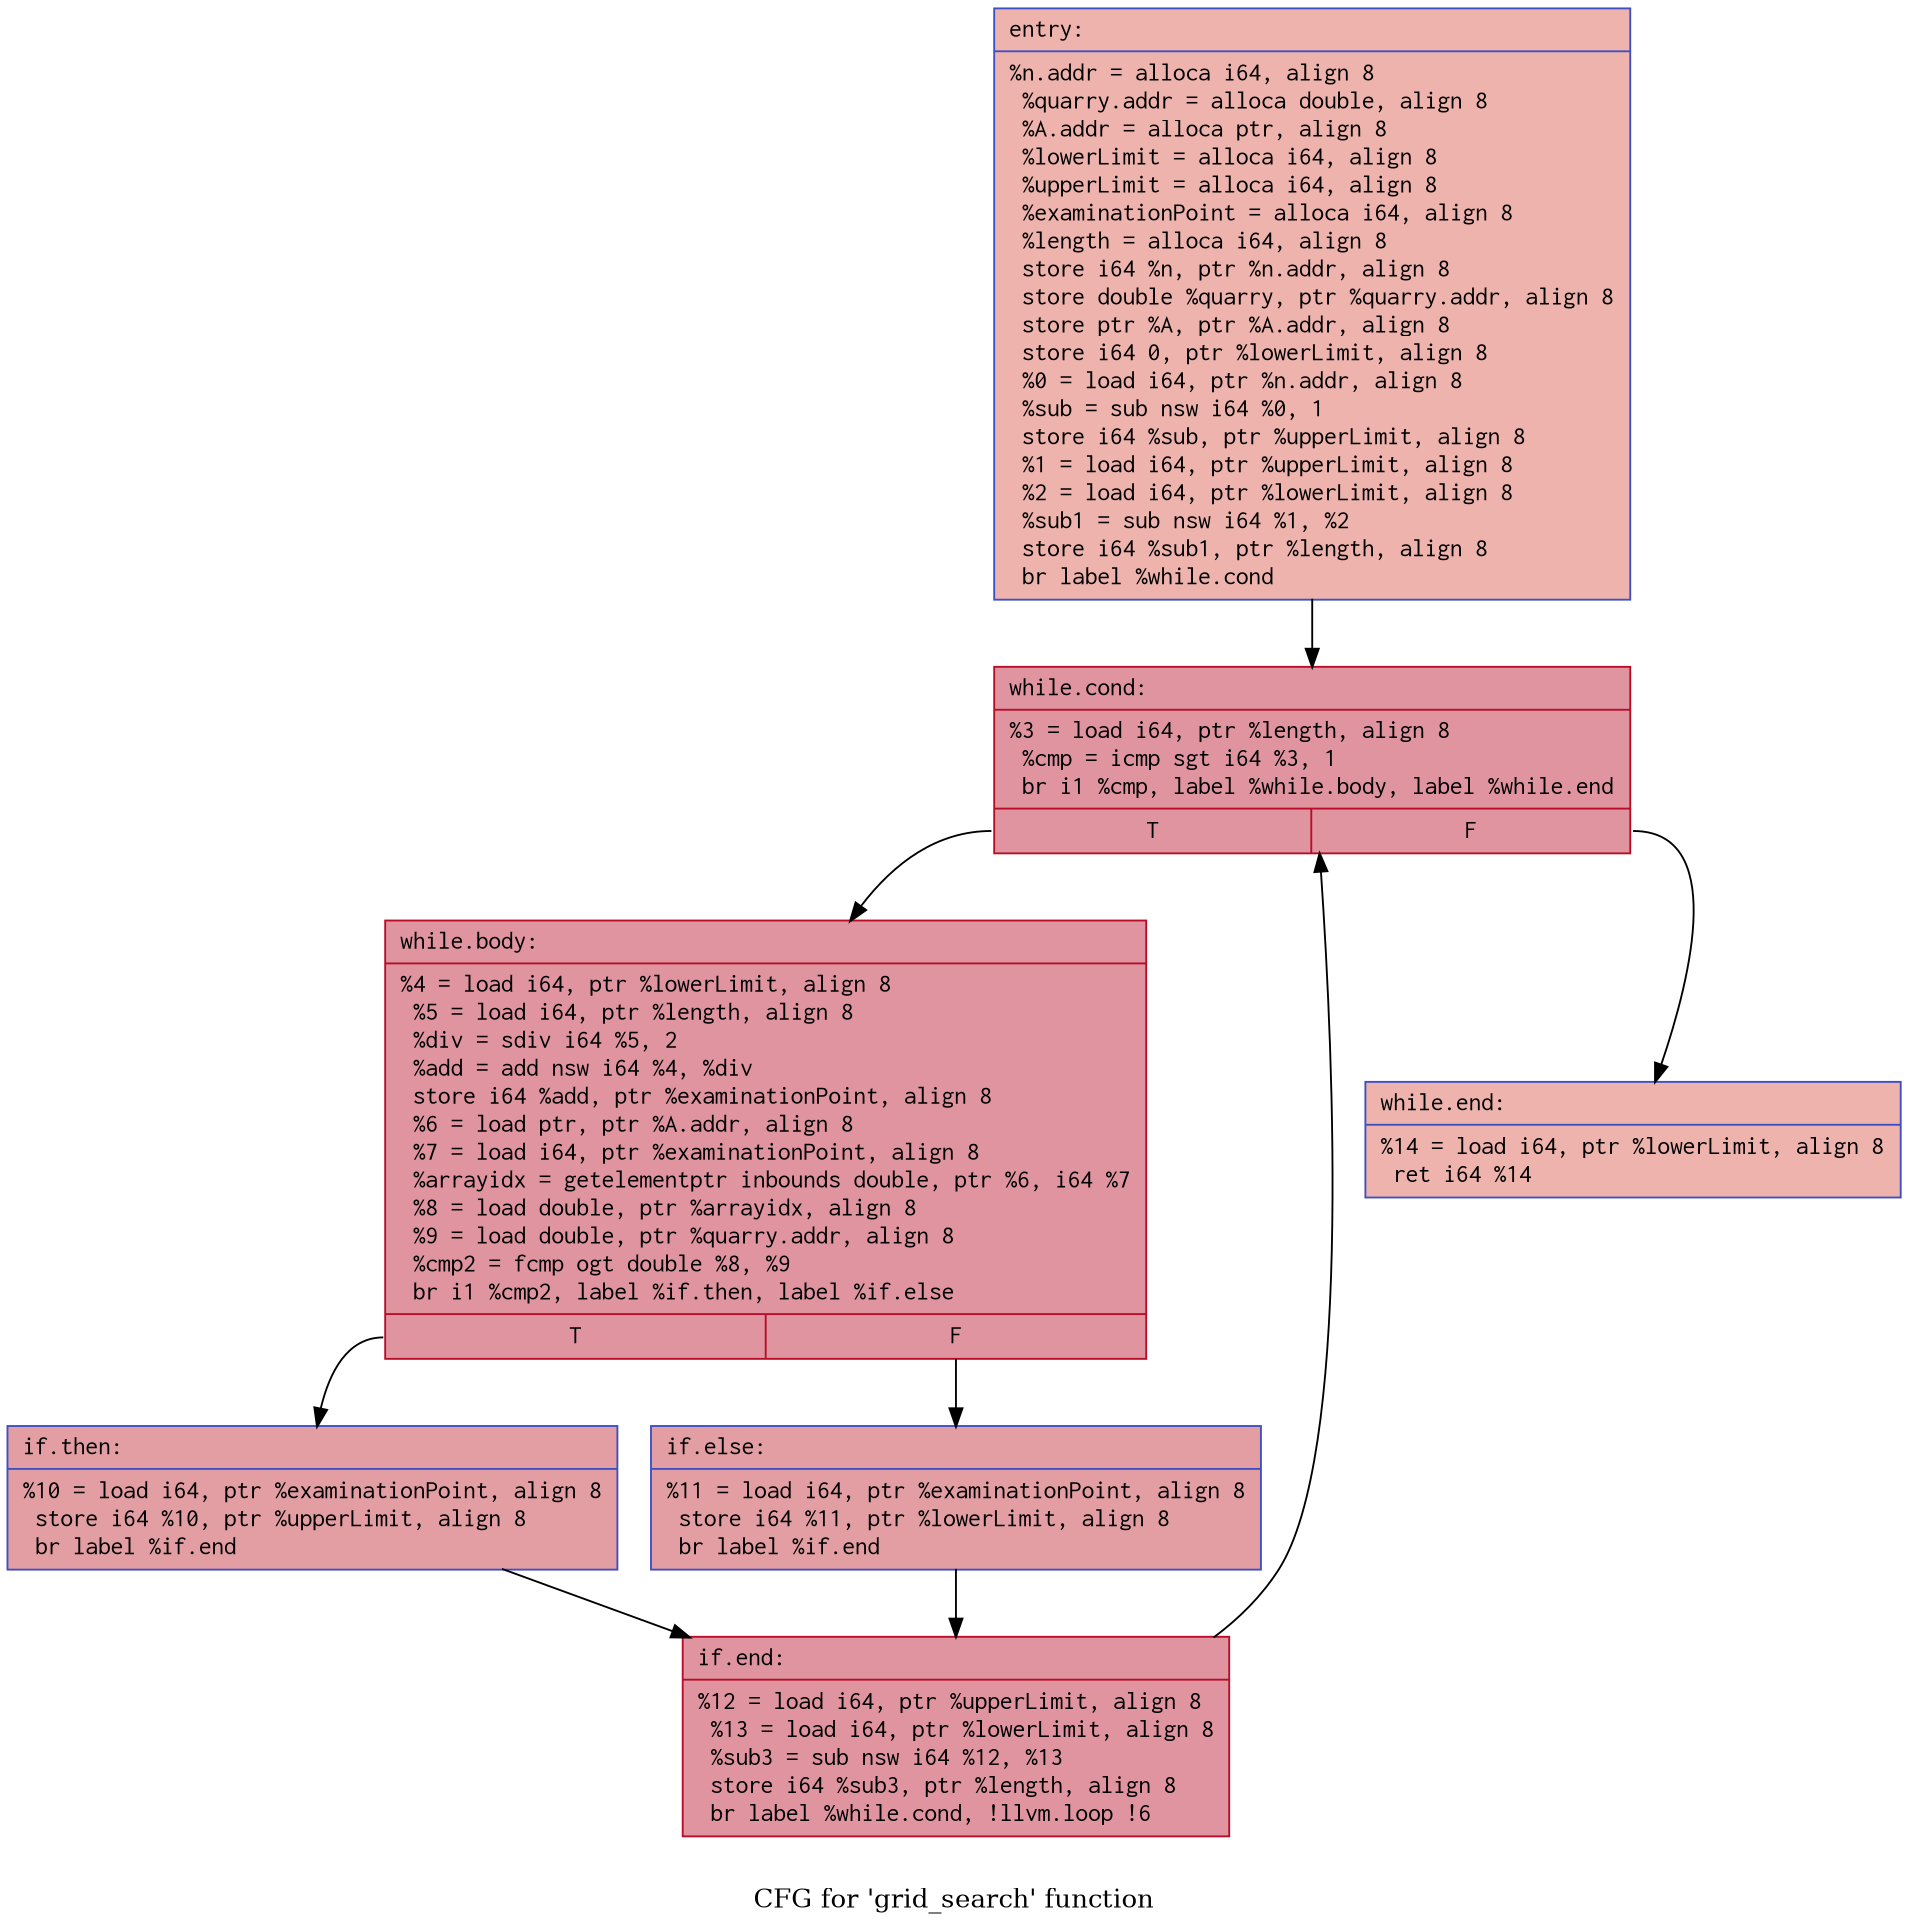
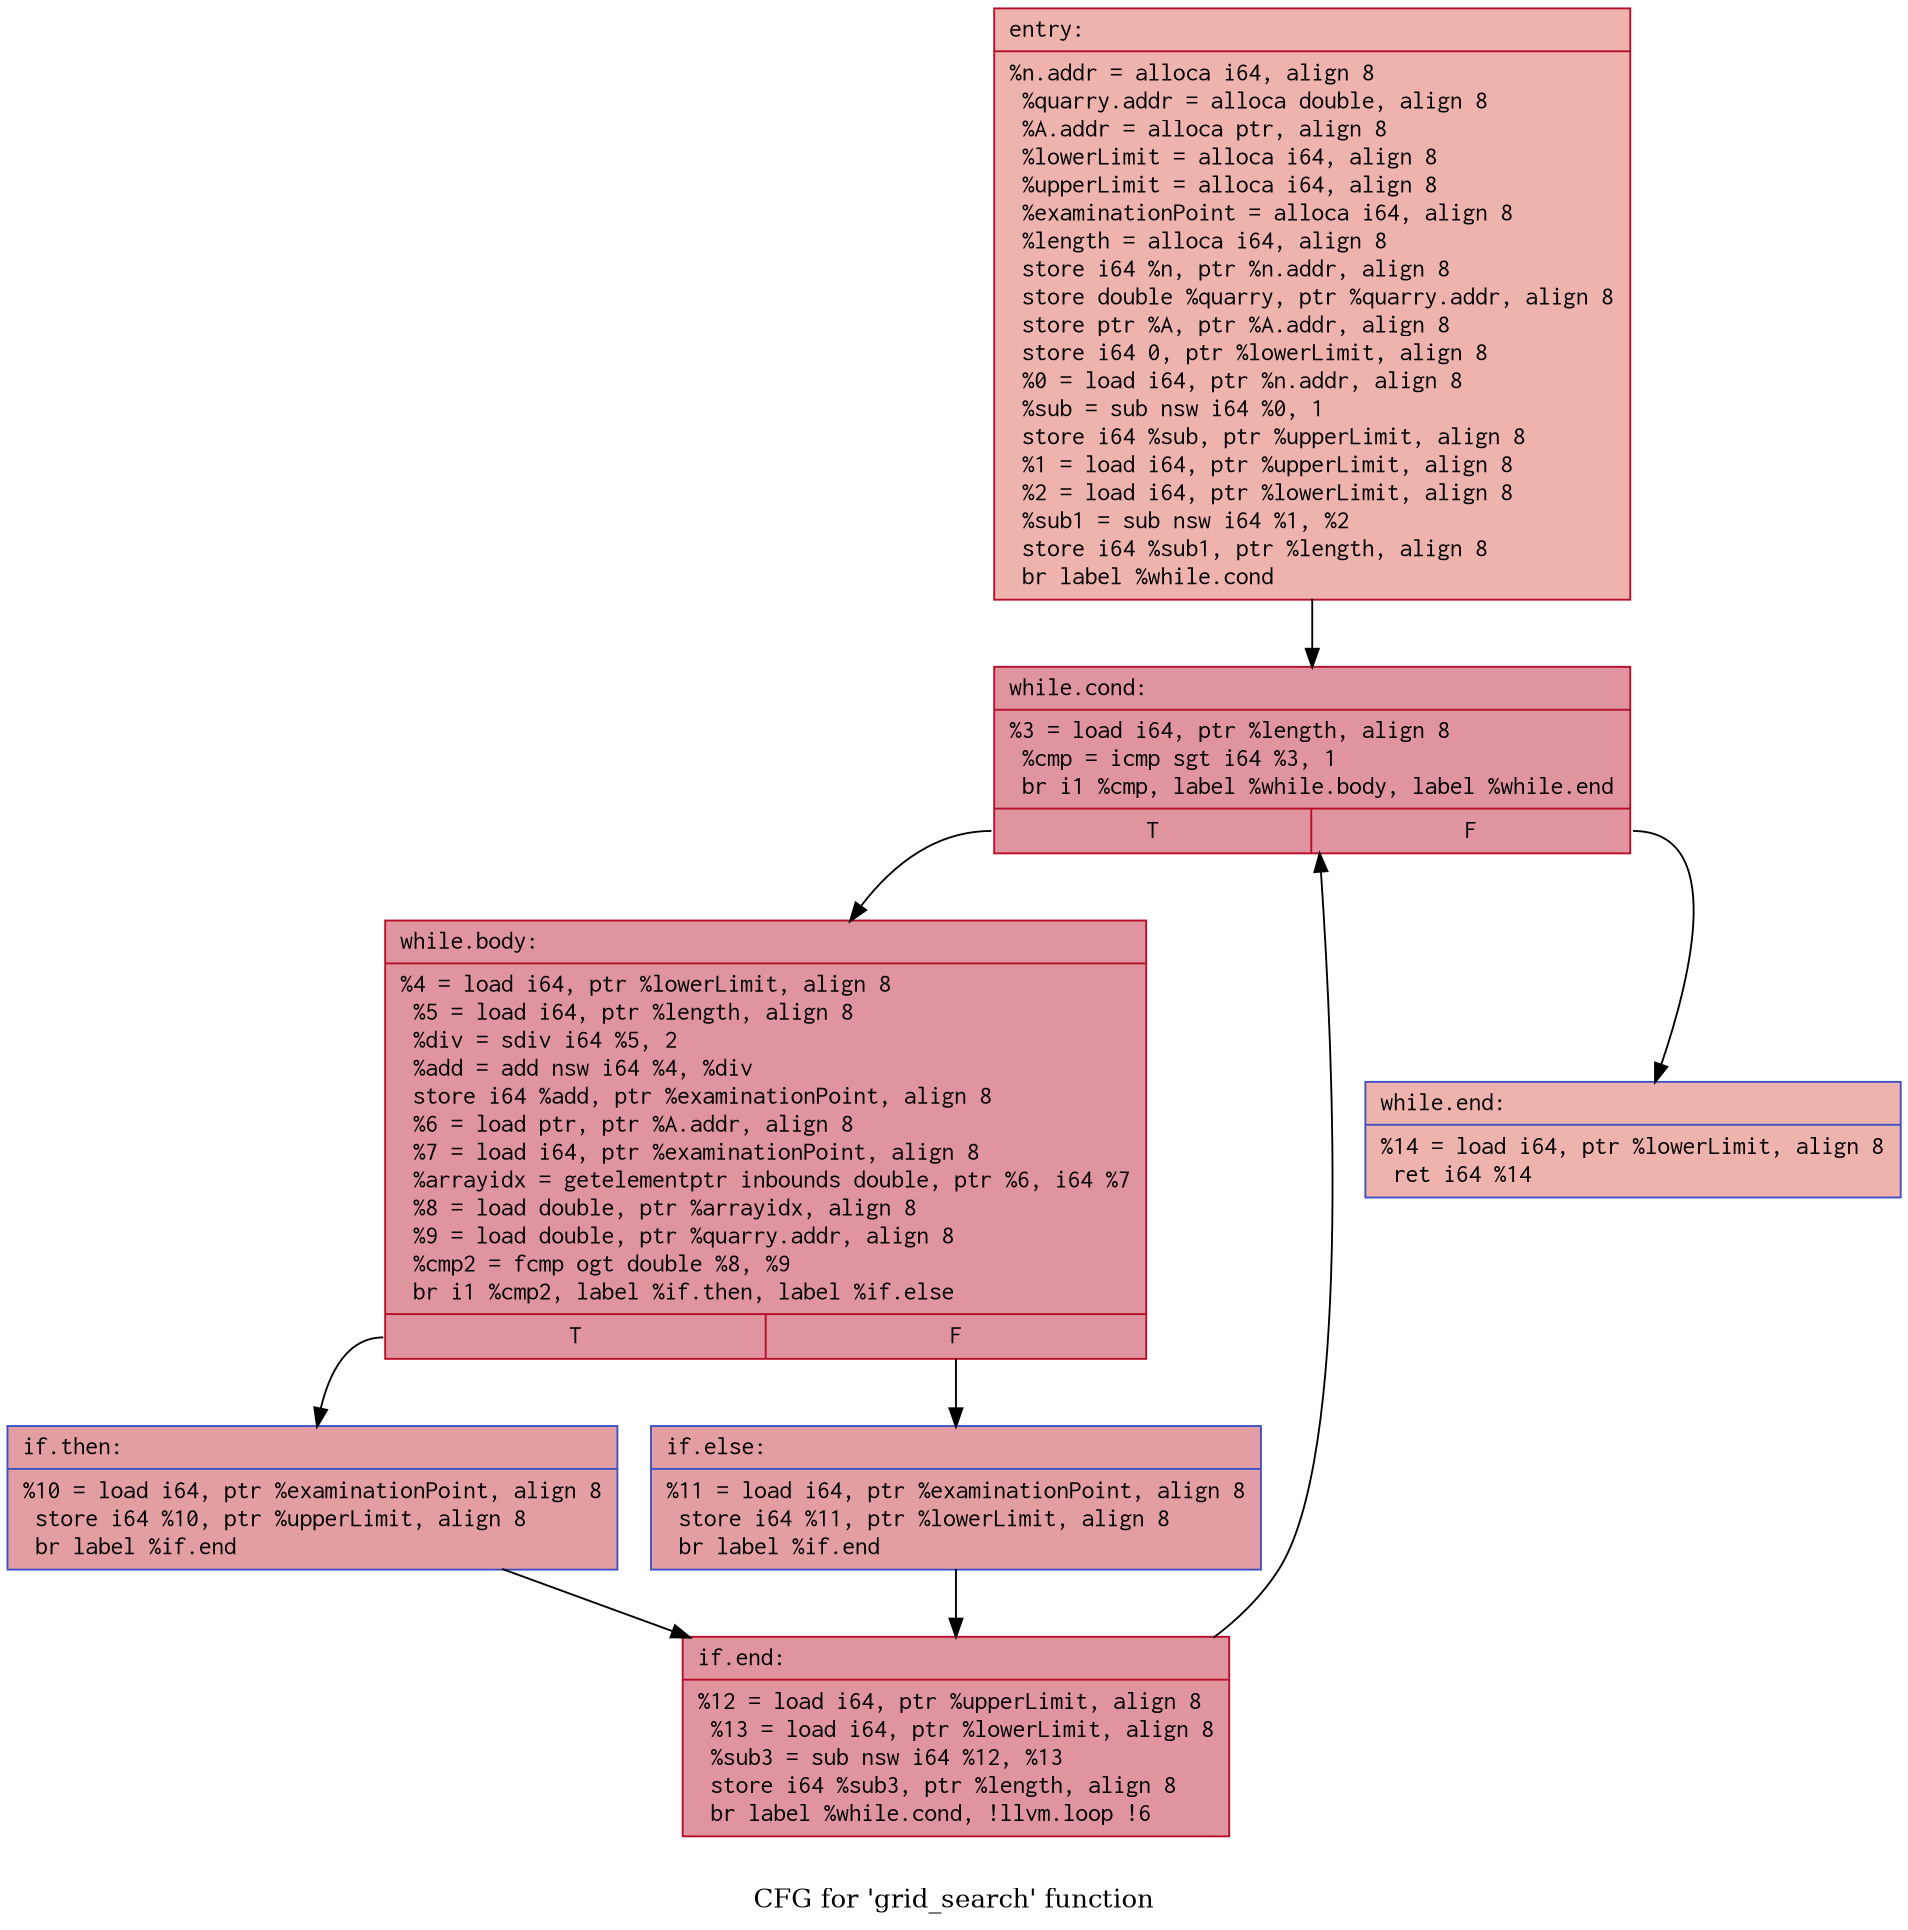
(1312, 304) -> (1312, 304)
